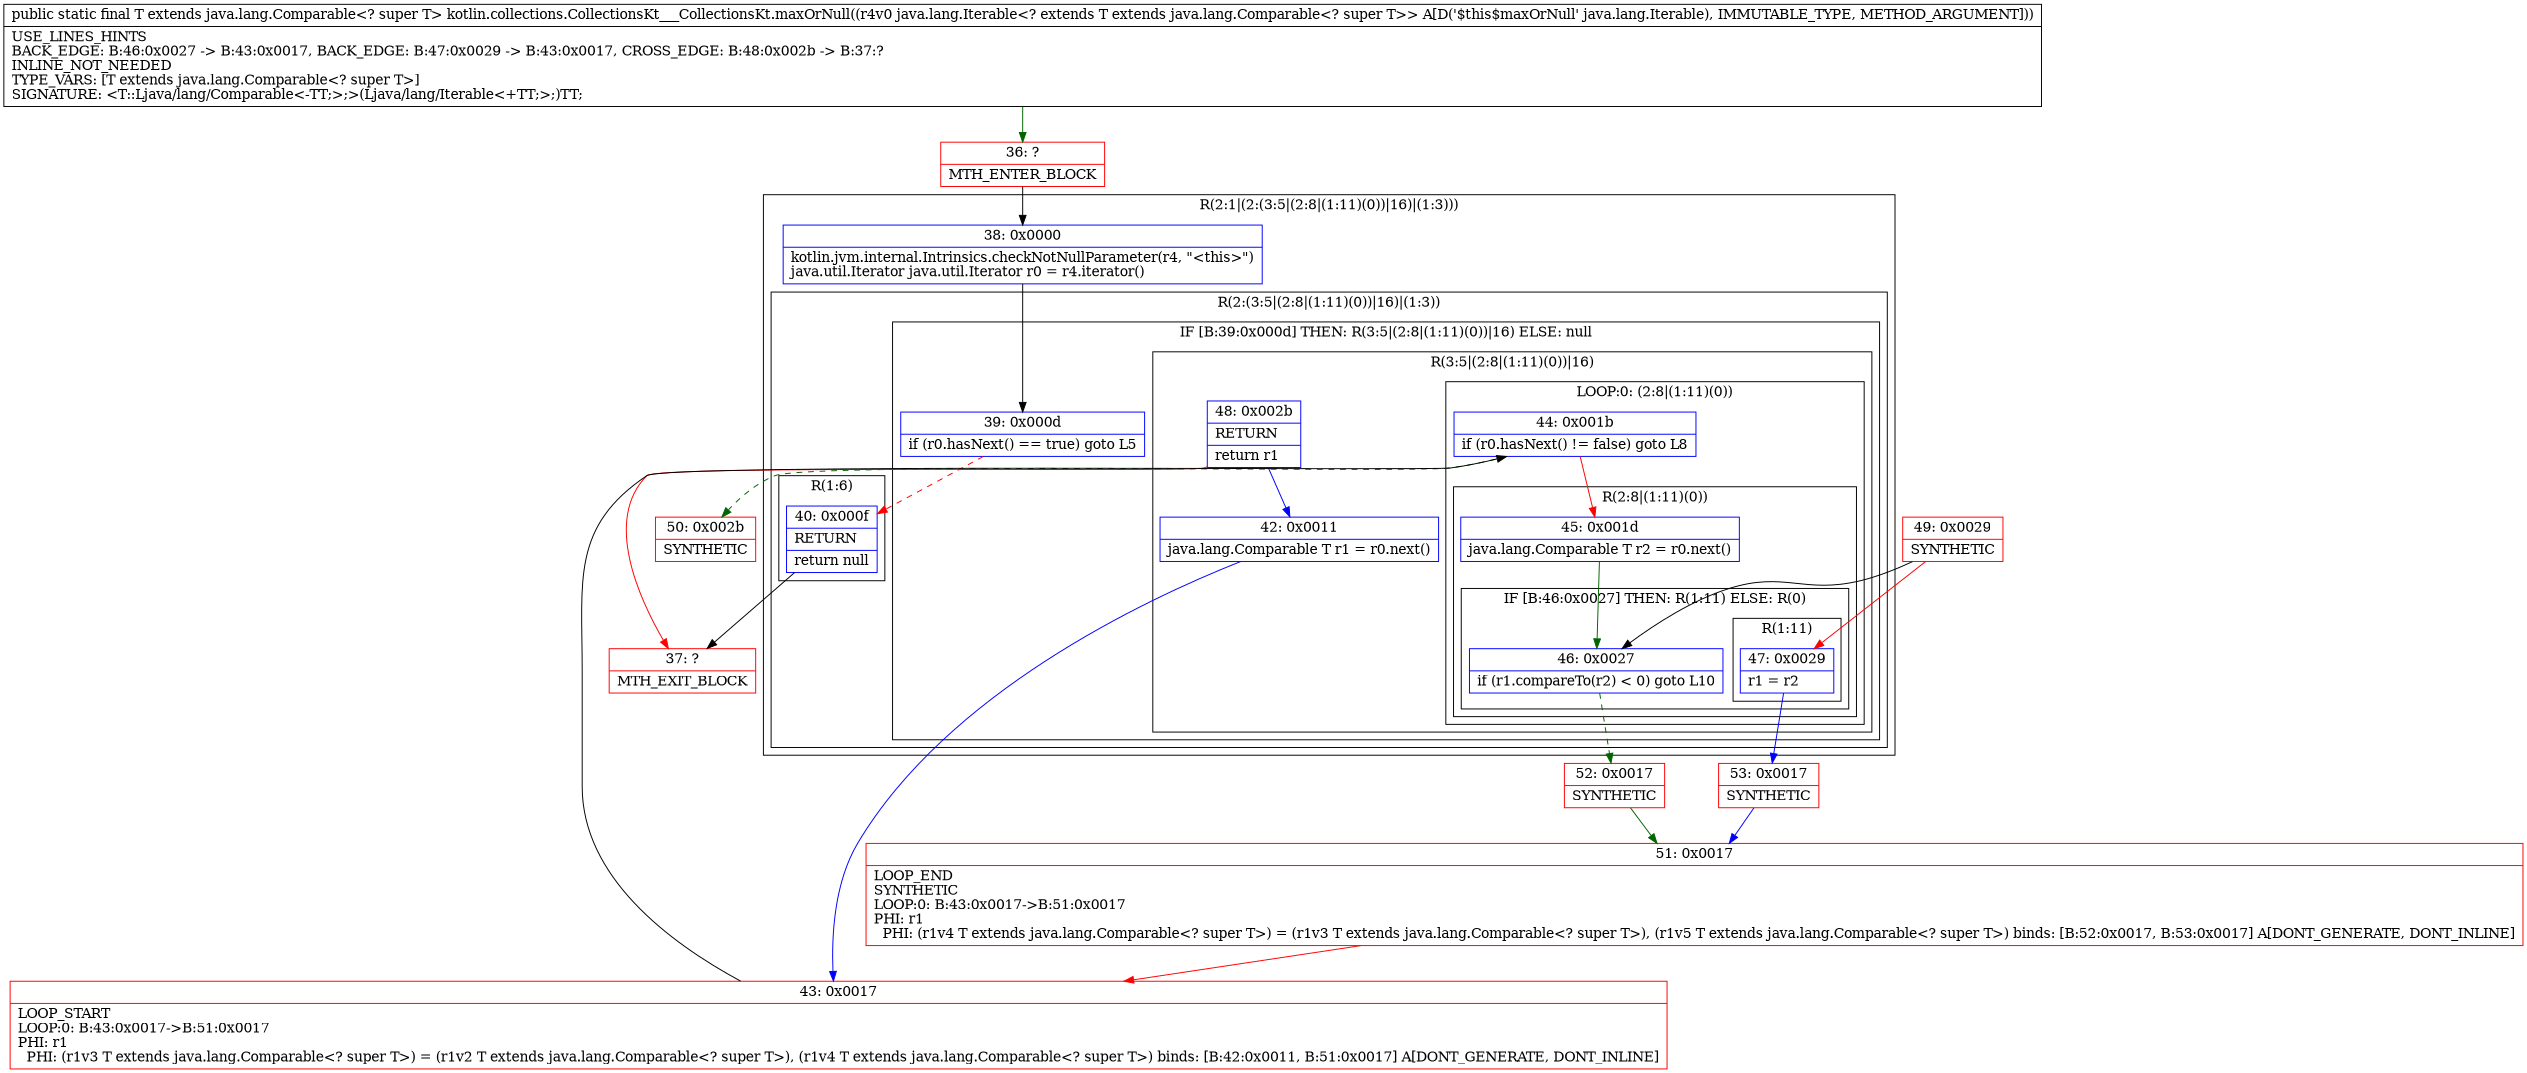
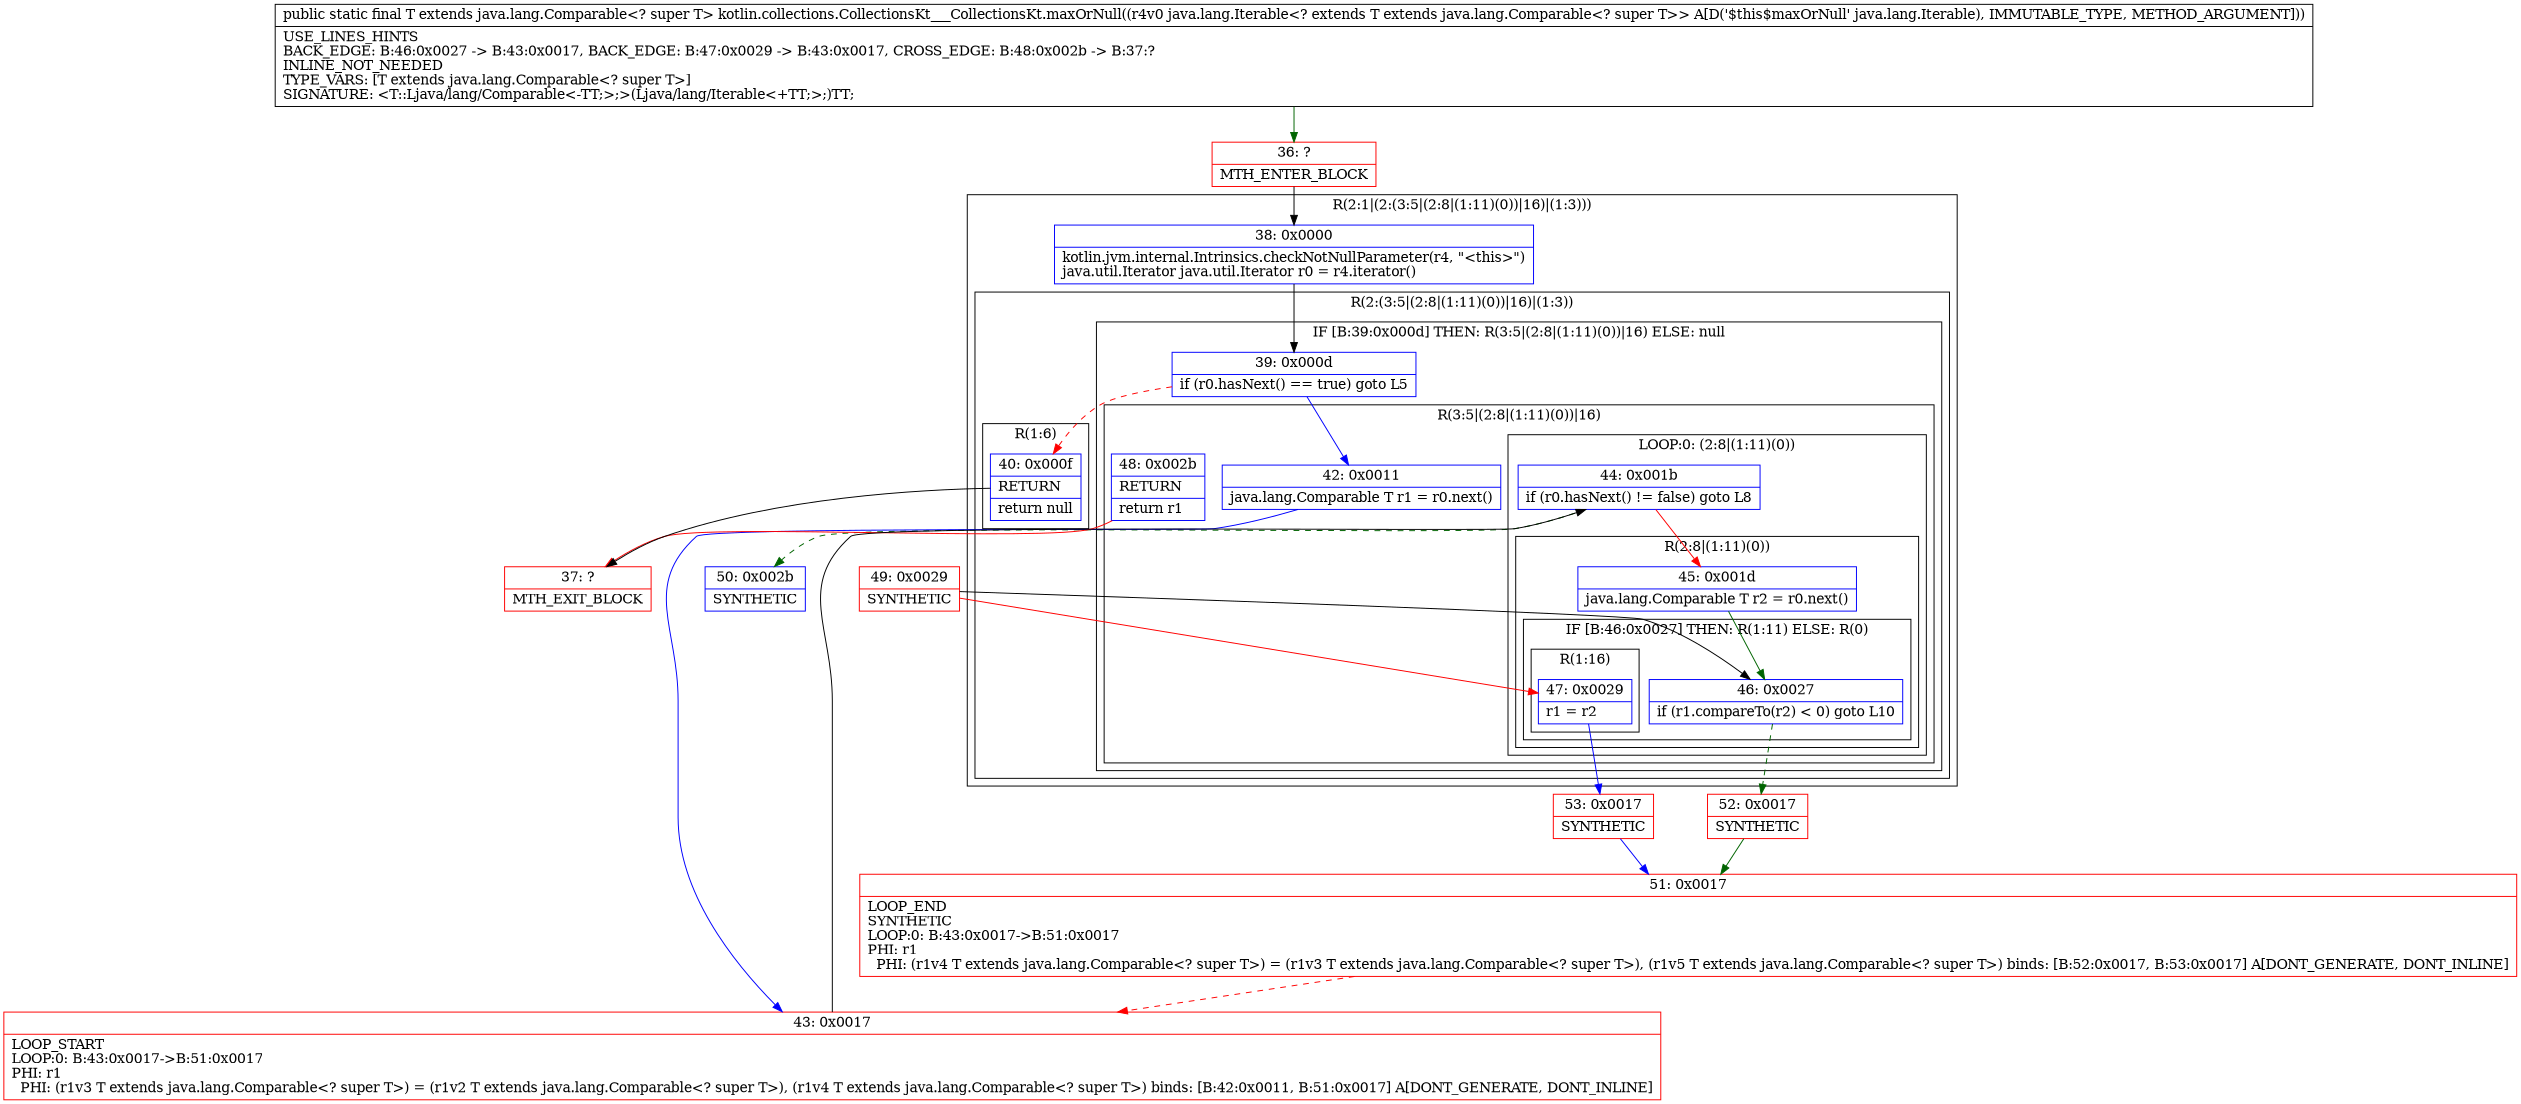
(1277, 488) -> (1325, 427)
(706, 539) -> (755, 589)
(1787, 629) -> (1585, 660)
(1247, 963) -> (1241, 994)
